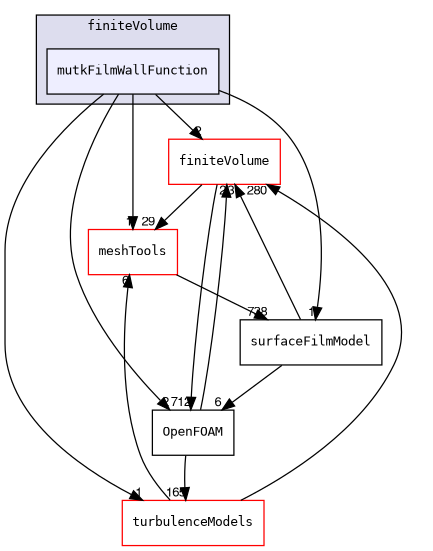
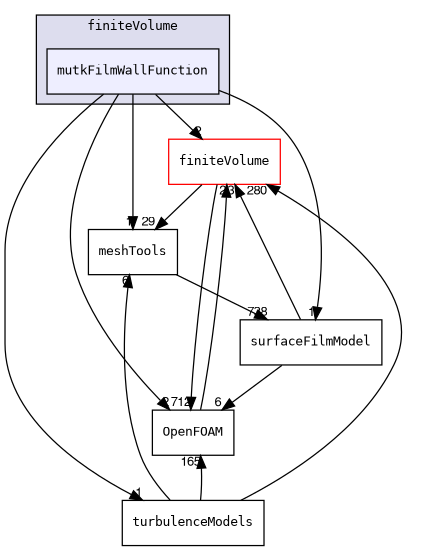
(133, 252) -> (133, 252)
(185, 472) -> (202, 484)
(193, 523) -> (193, 523)
